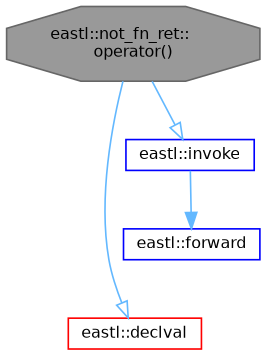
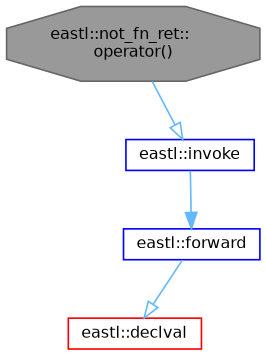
(106, 192) -> (168, 282)
